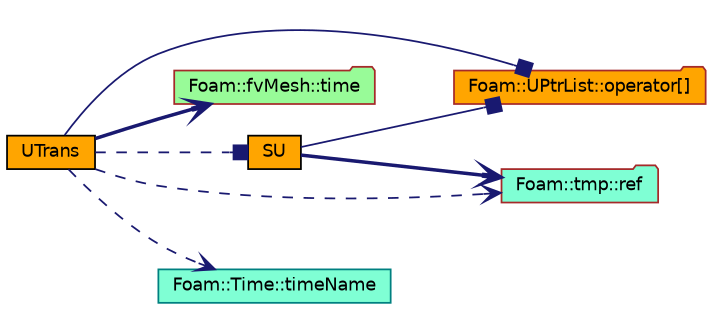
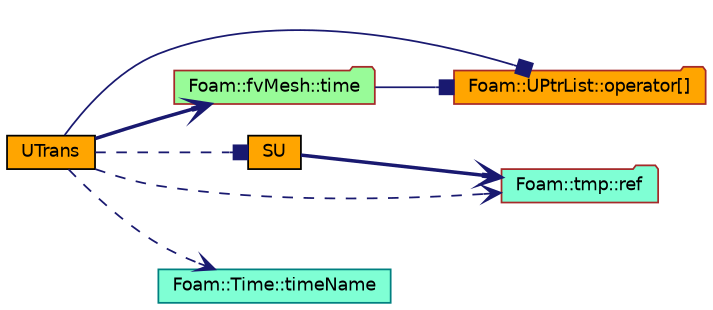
(392, 127) -> (405, 87)
